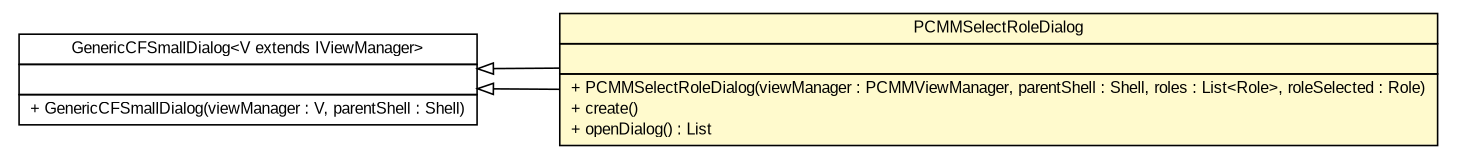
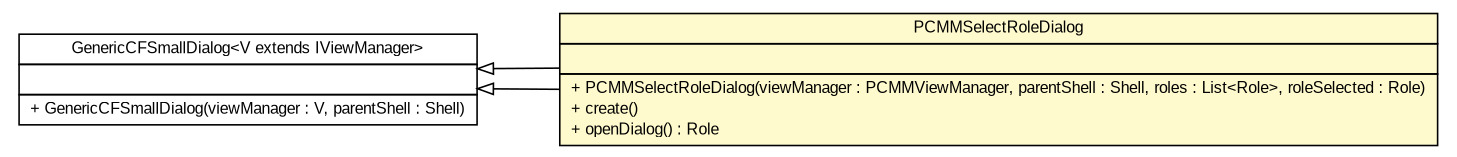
(642, 130) -> (646, 130)
